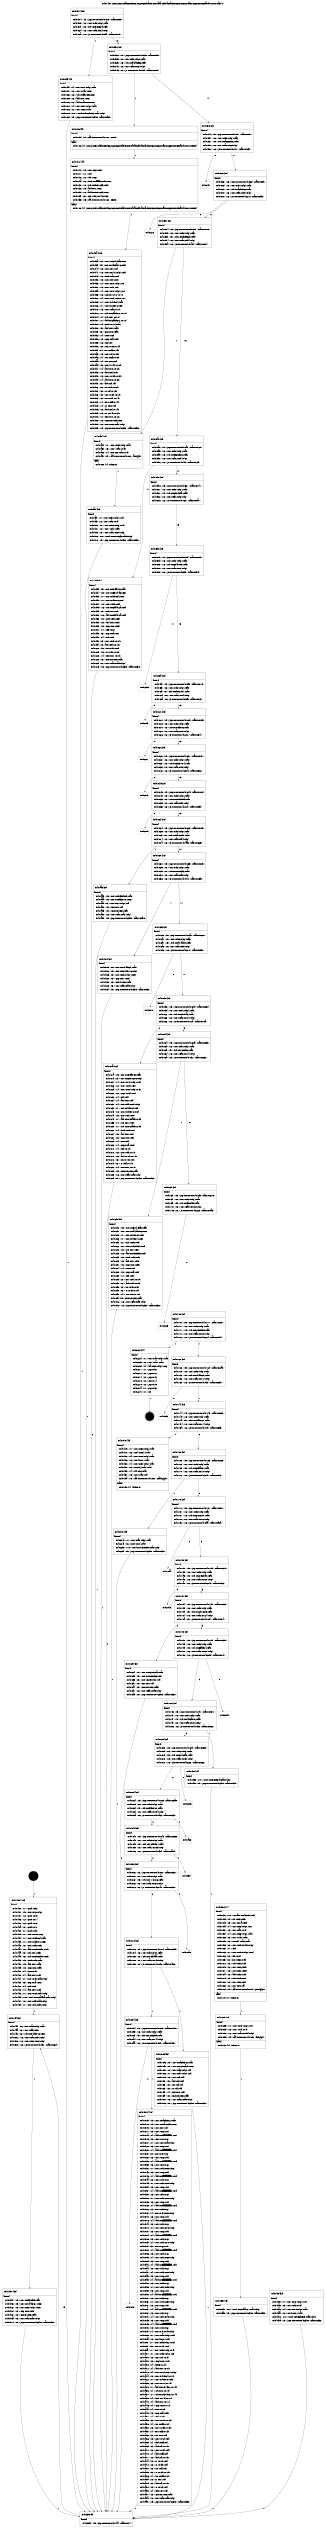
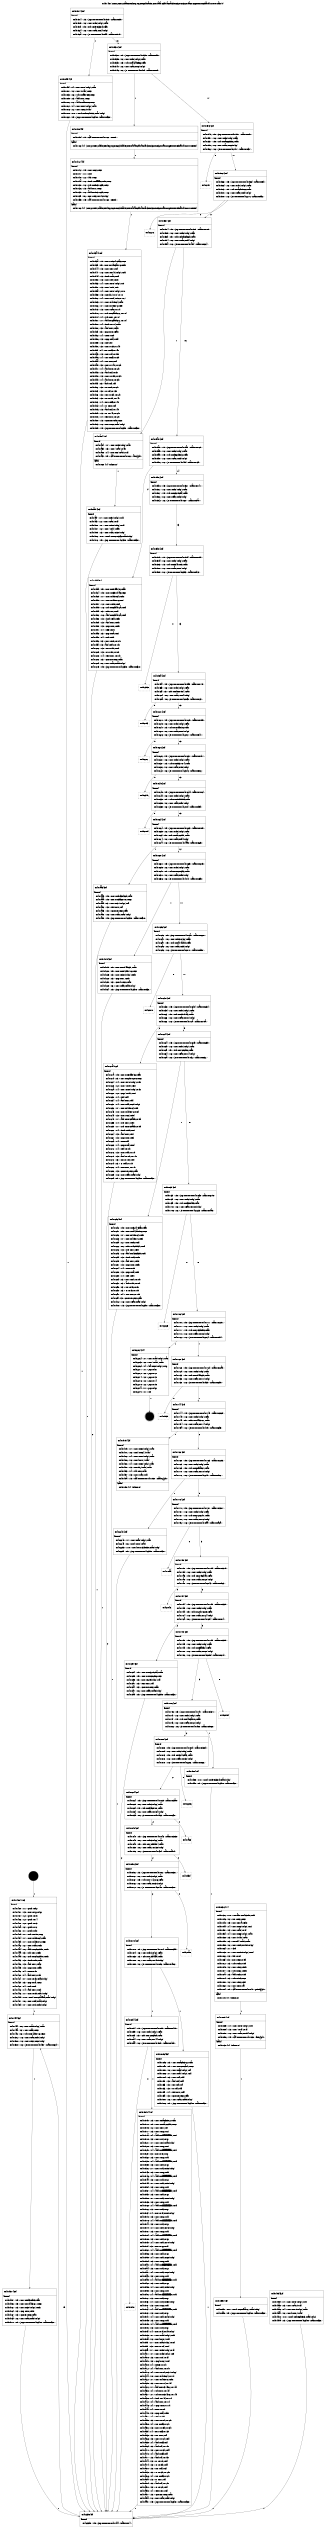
none -> (194, 1262)
